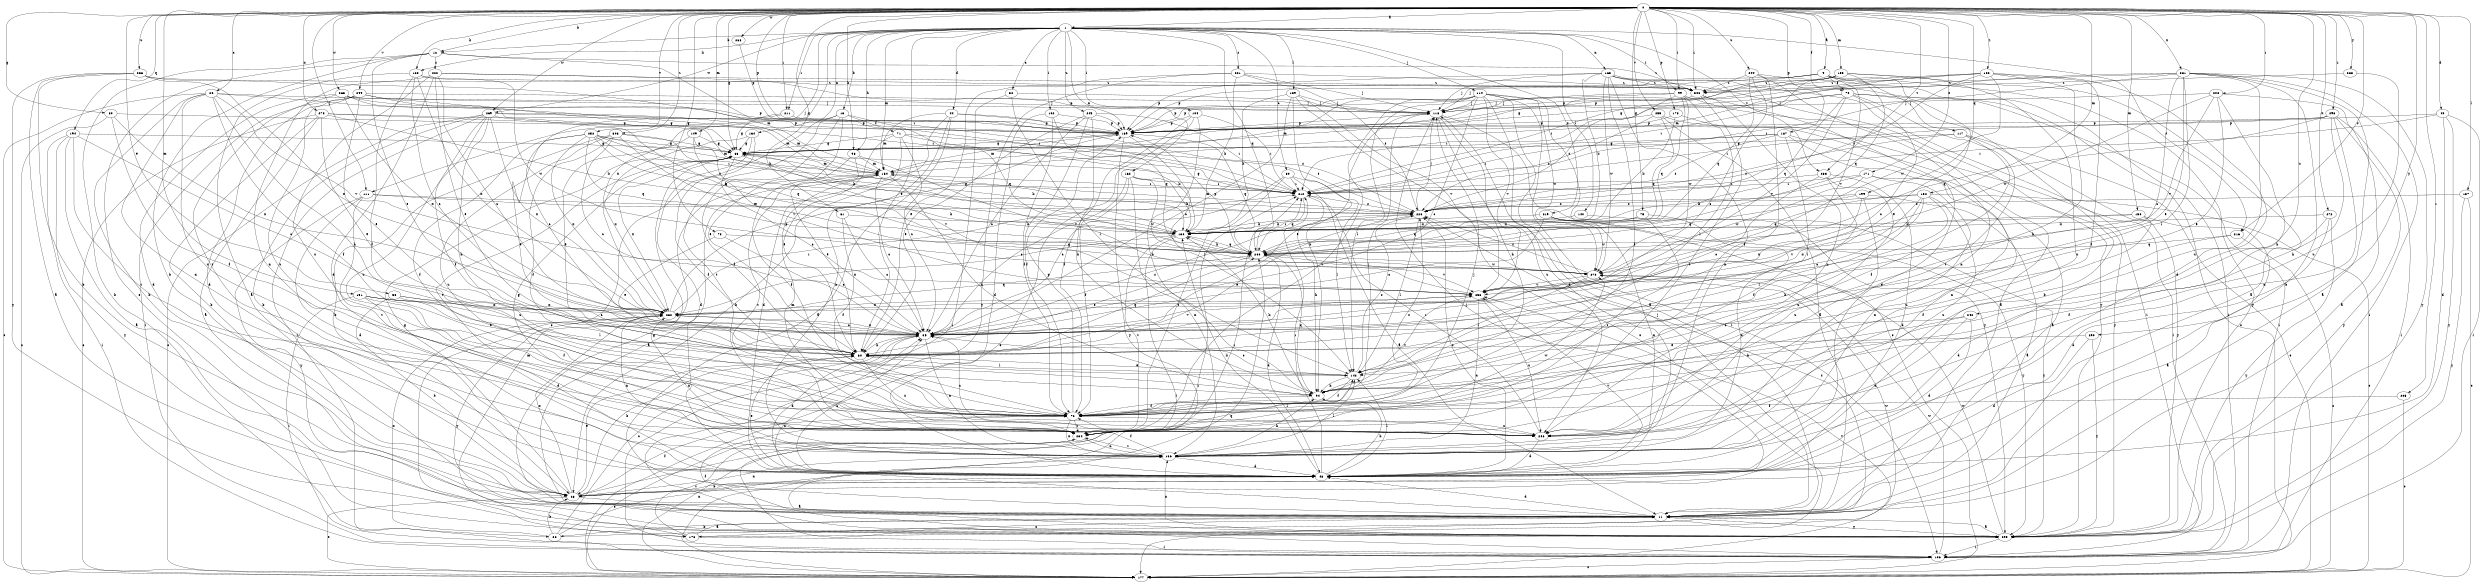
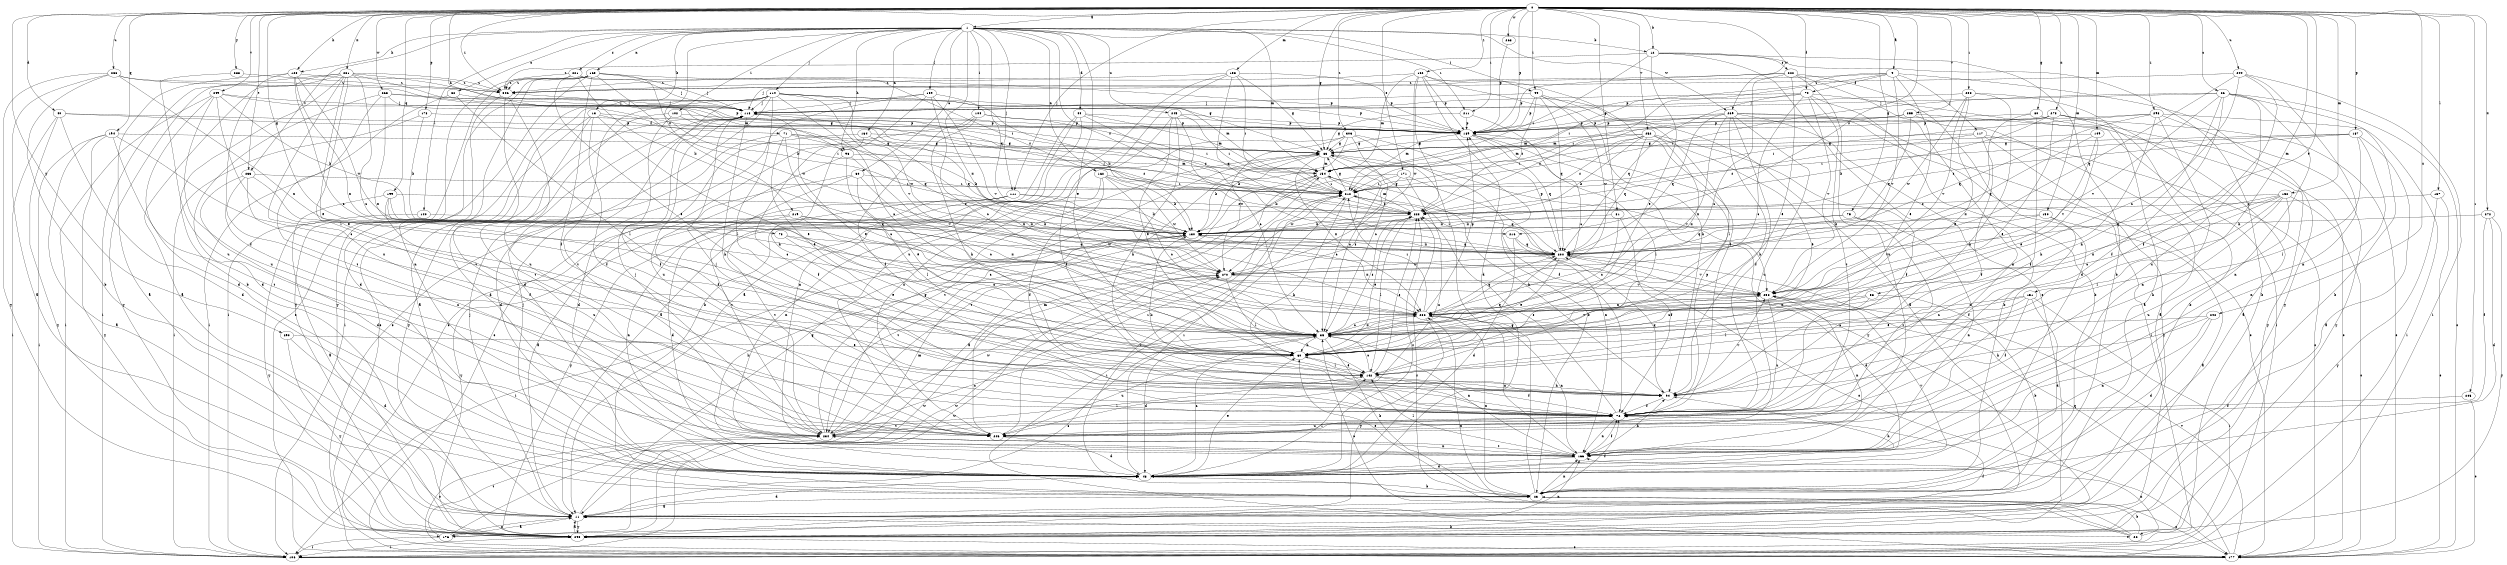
(1541, 567) -> (1403, 547)
